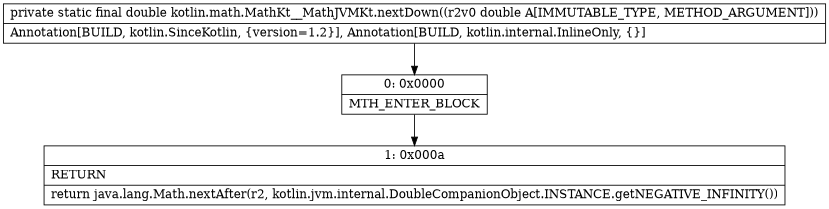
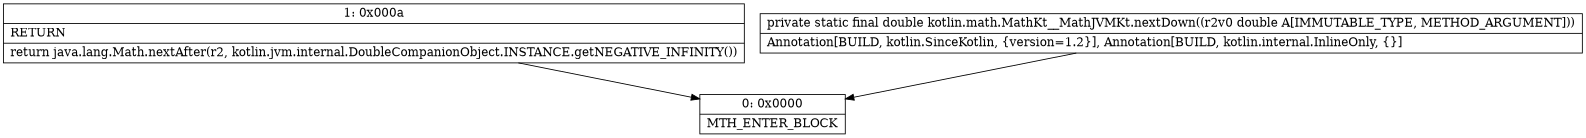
(415, 126) -> (605, 80)
